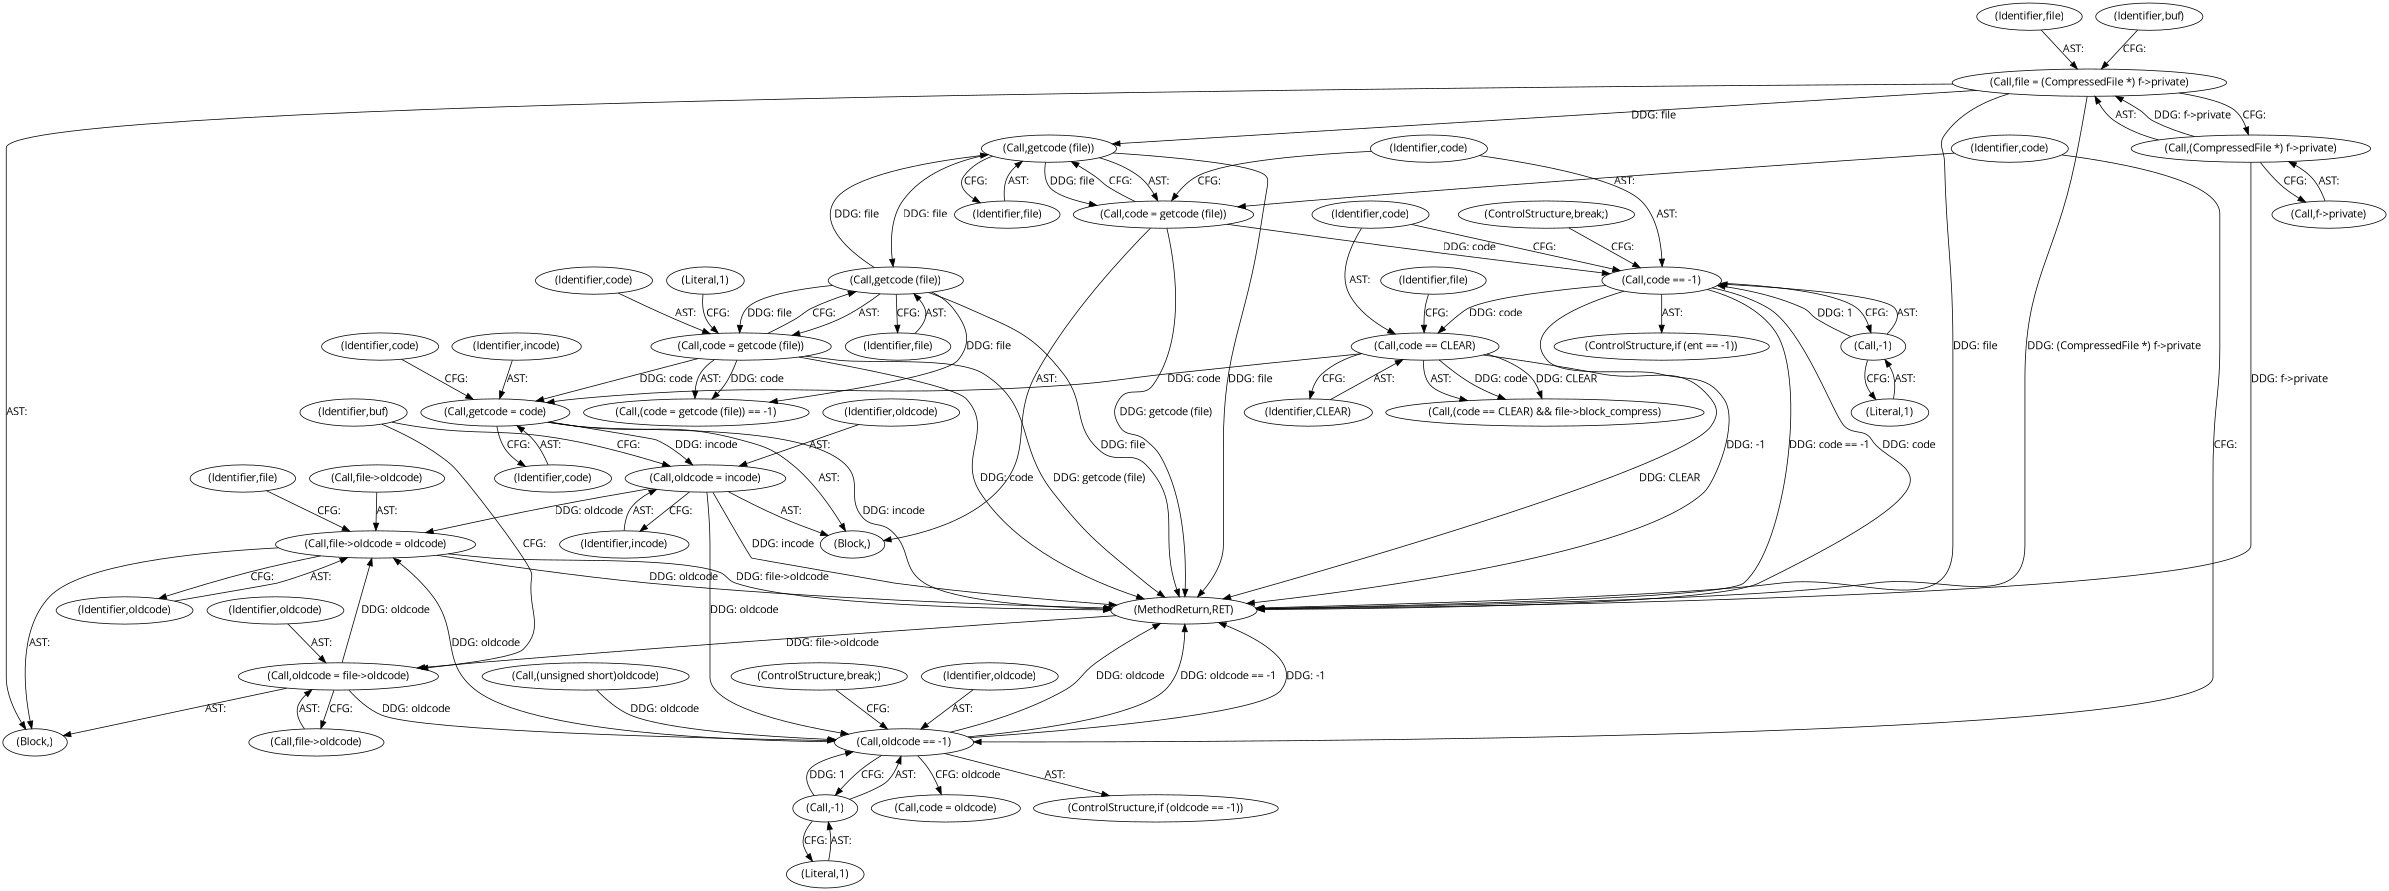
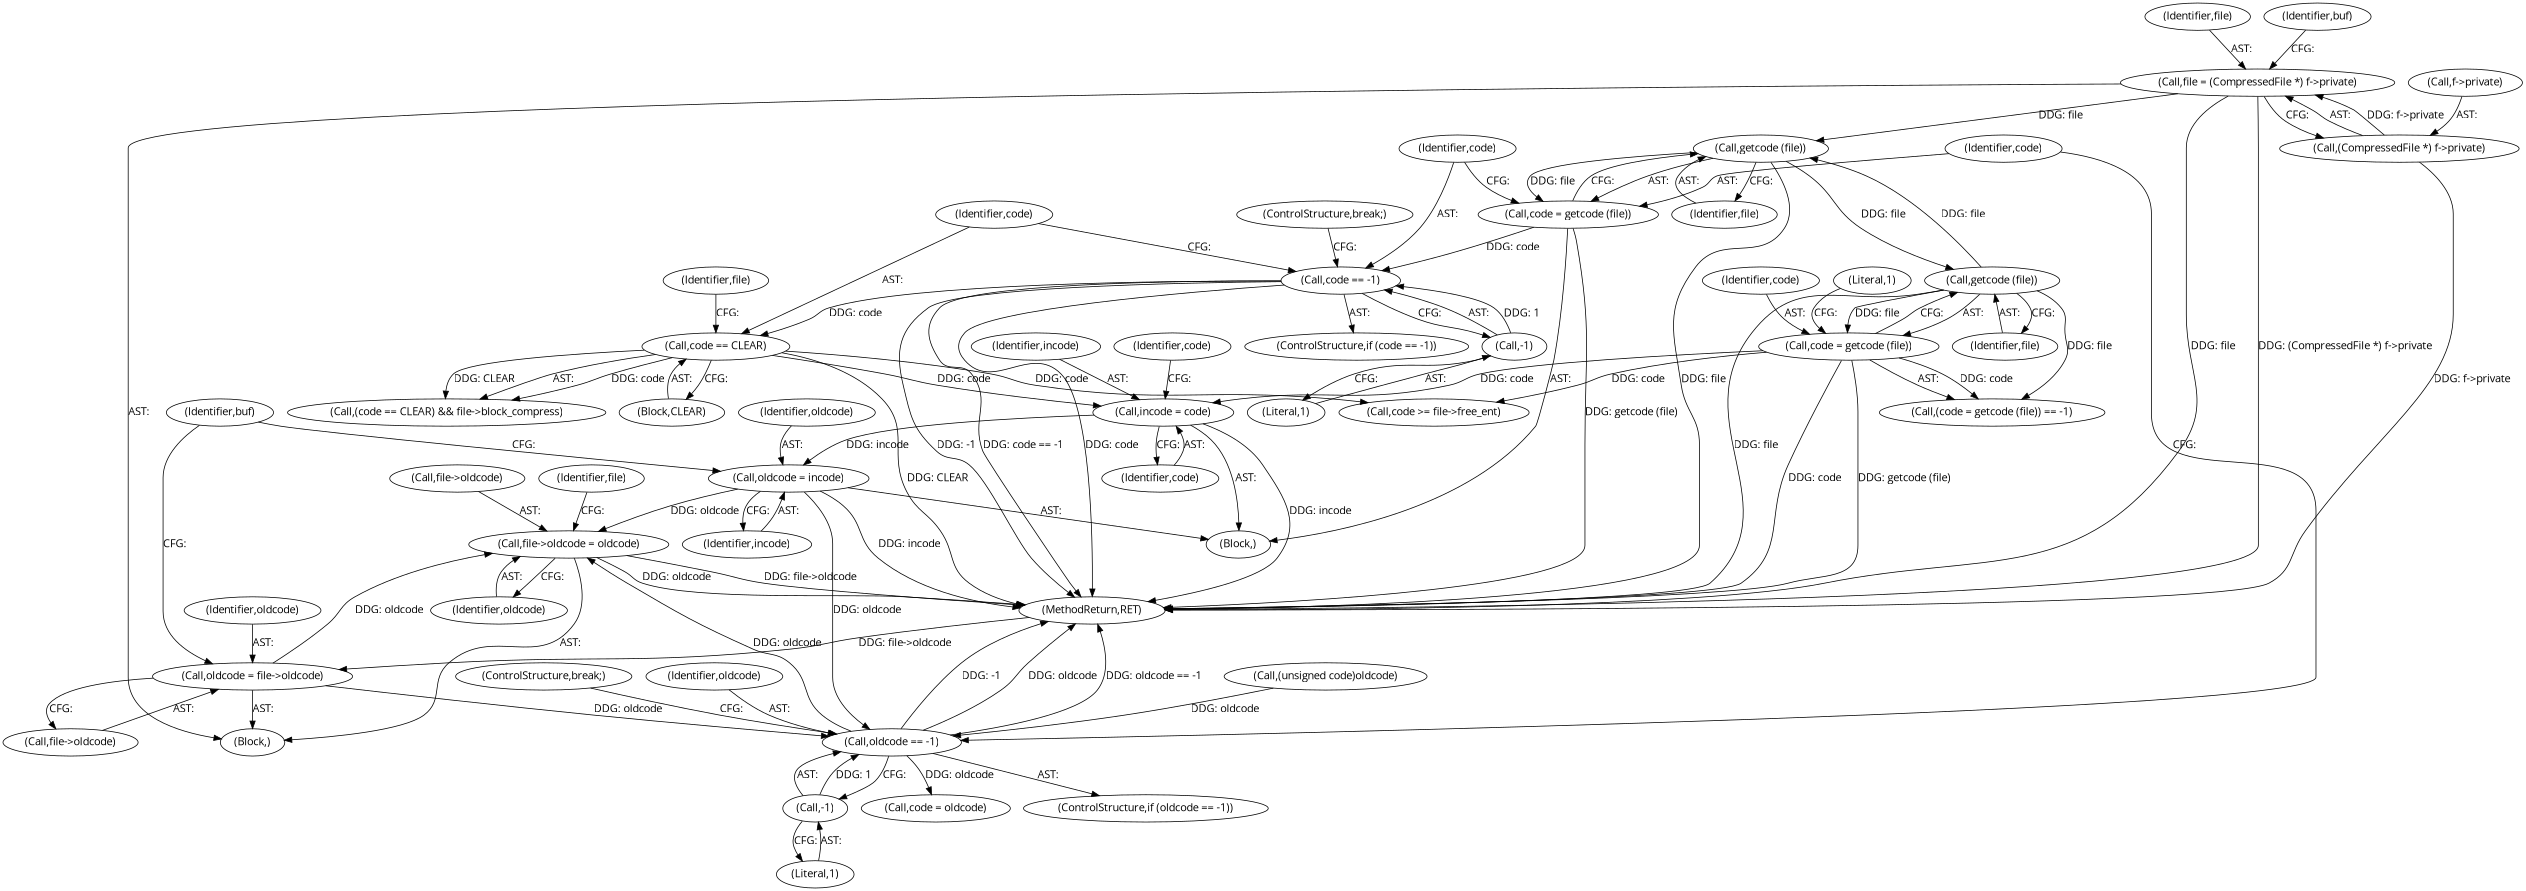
(2278, 182) -> none
(1662, 347) -> (1357, 347)
(495, 413) -> (1163, 413)
(1308, 413) -> (672, 413)
none -> (1434, 413)
(586, 676) -> (1326, 676)
(968, 775) -> (960, 775)
